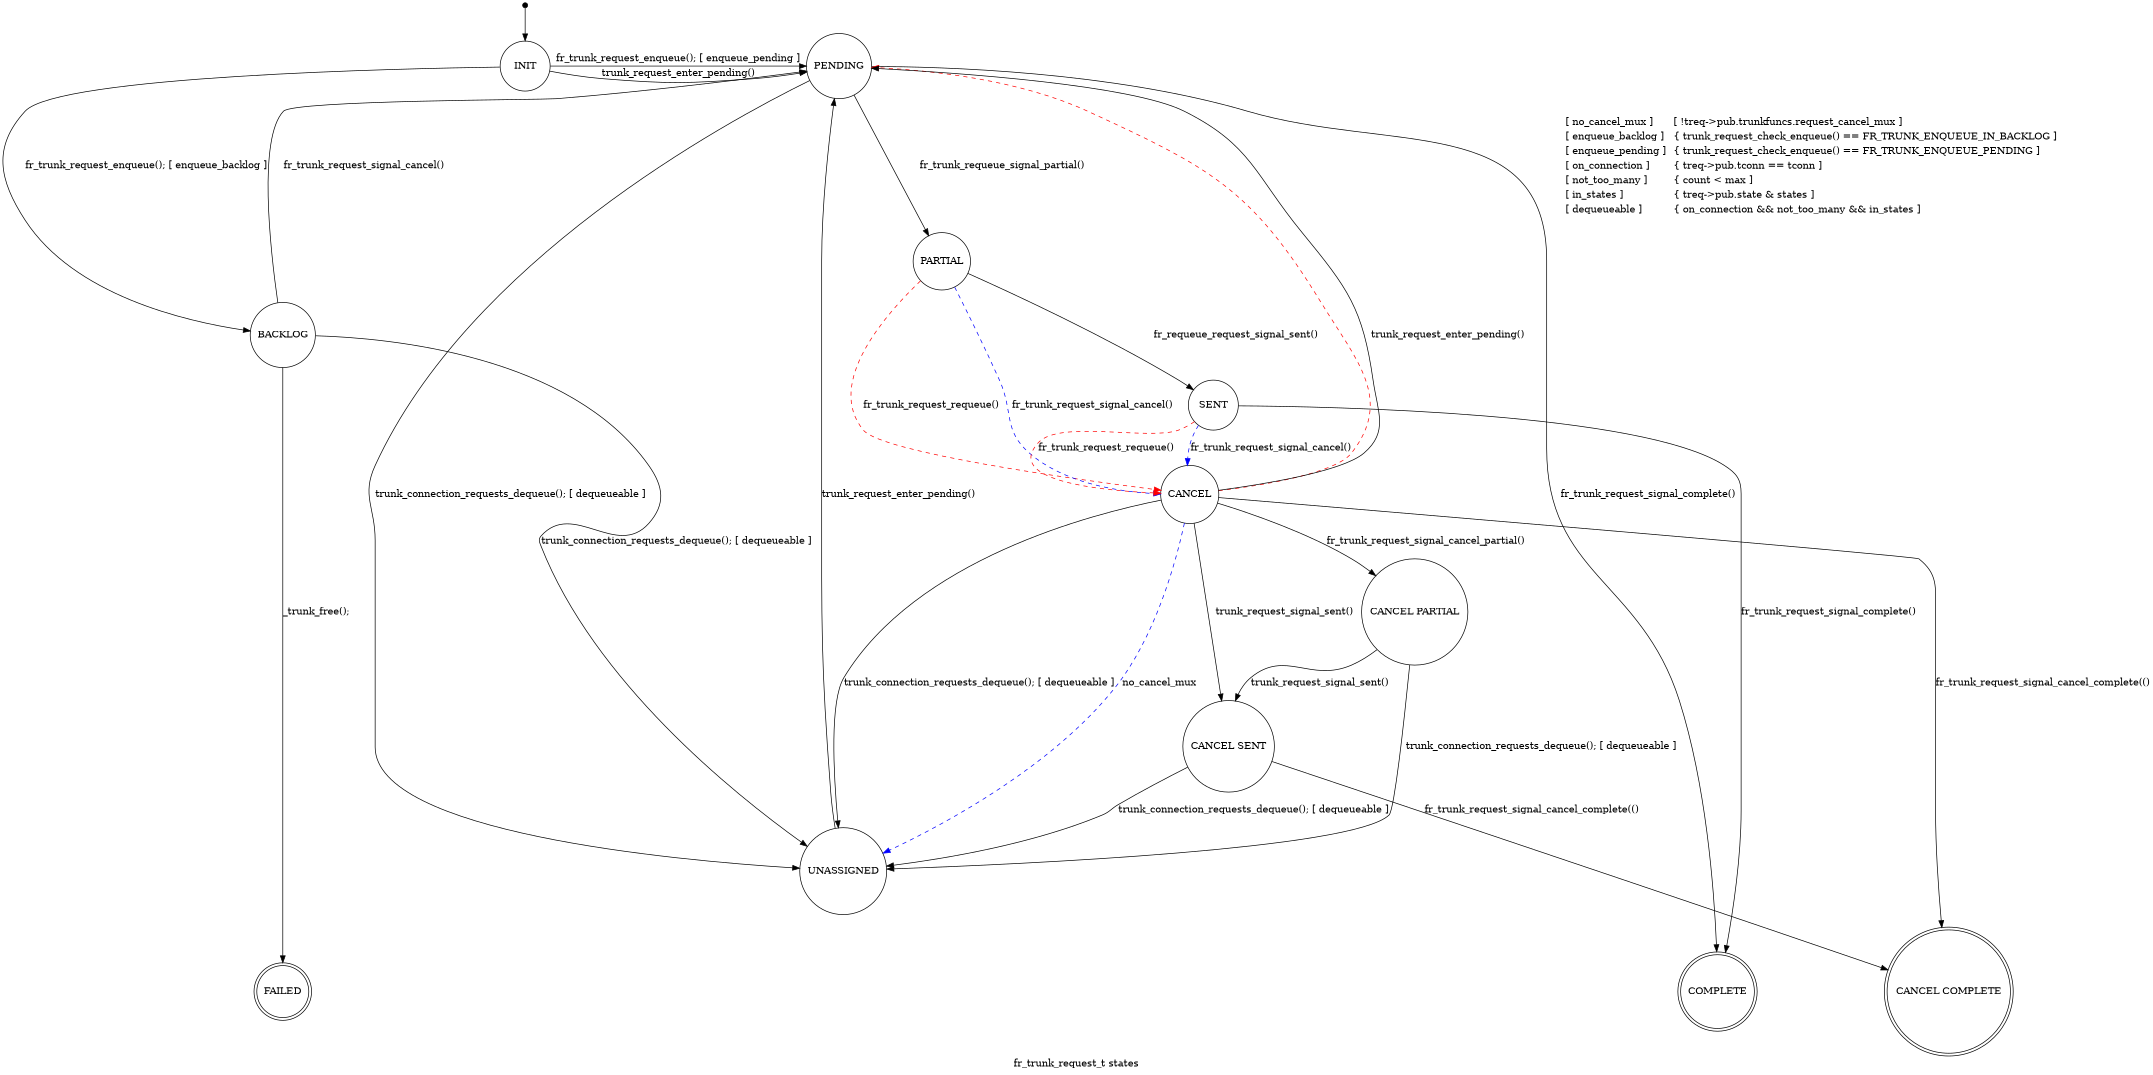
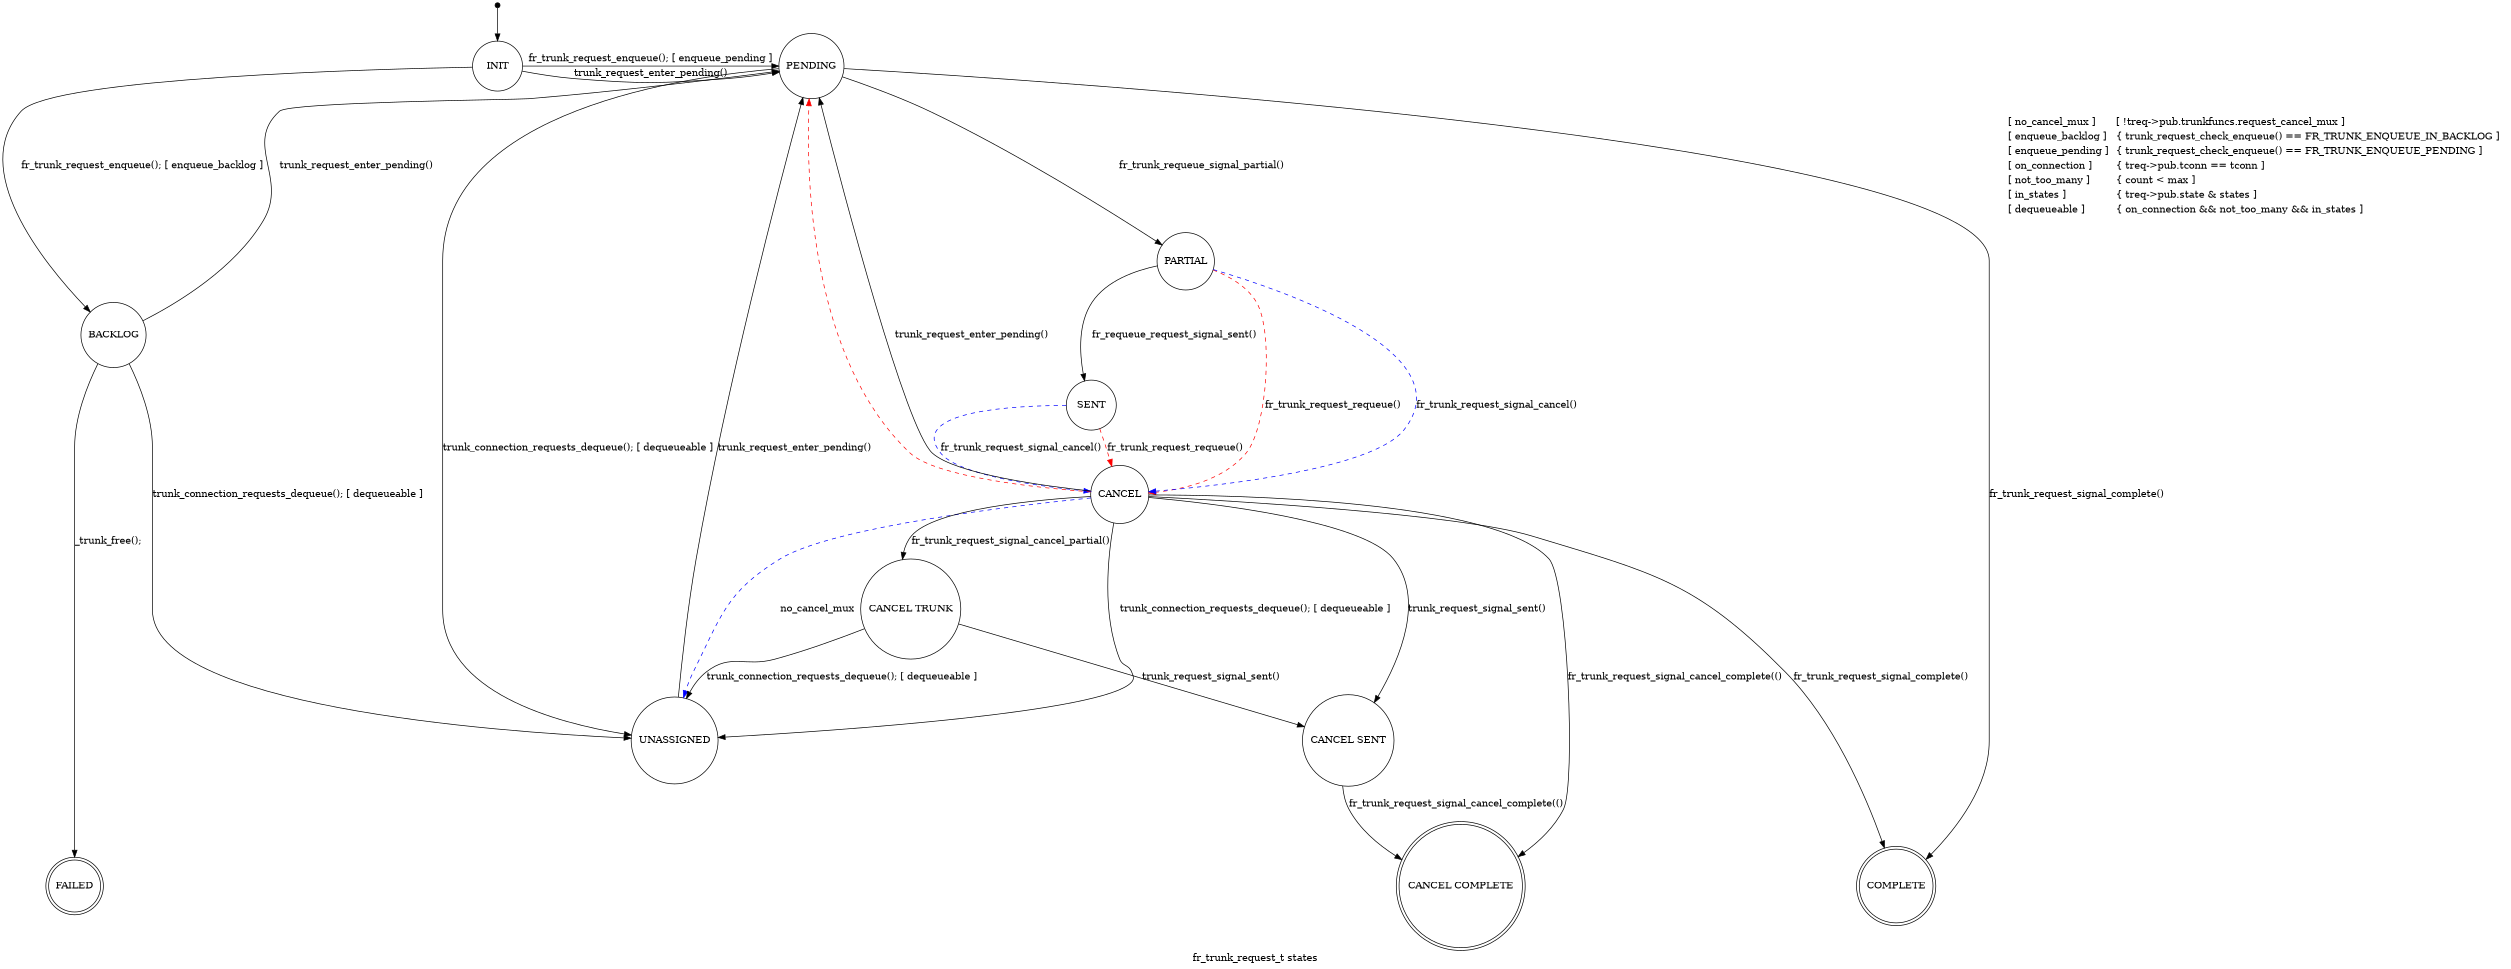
(364, 166) -> (356, 166)
(1722, 464) -> (1581, 551)
(1415, 612) -> (911, 609)
(1047, 834) -> none
